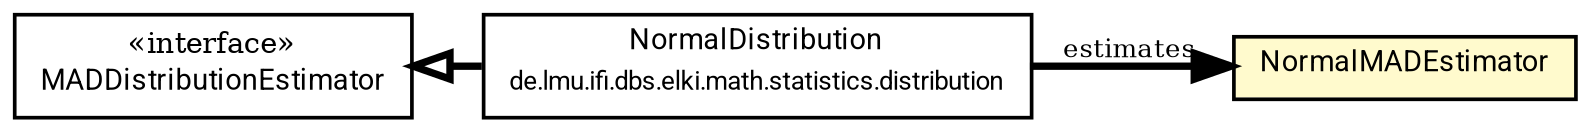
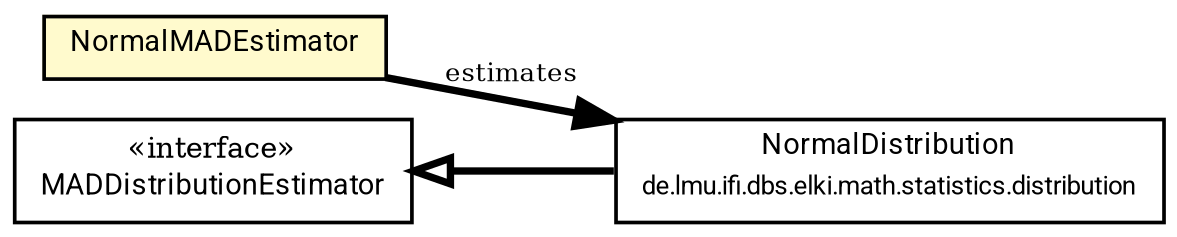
(1112, 66) -> (481, 95)
